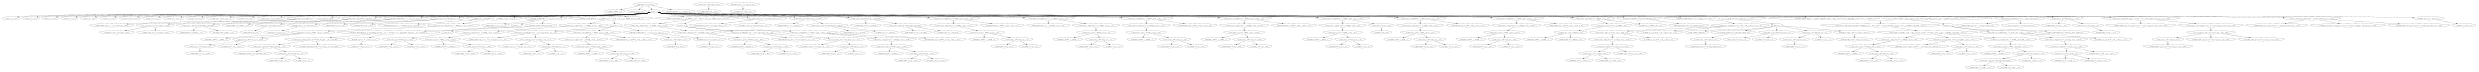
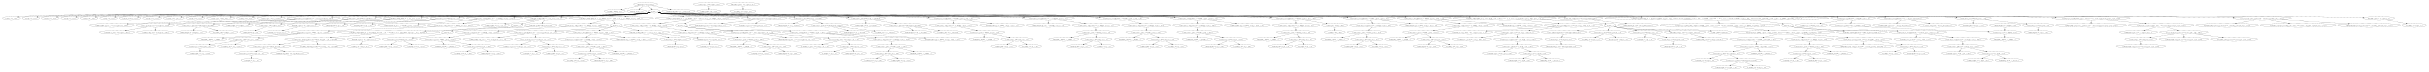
(1195, 25) -> none
none -> (2138, 32)
(1571, 35) -> (2005, 28)
(278, 60) -> none
